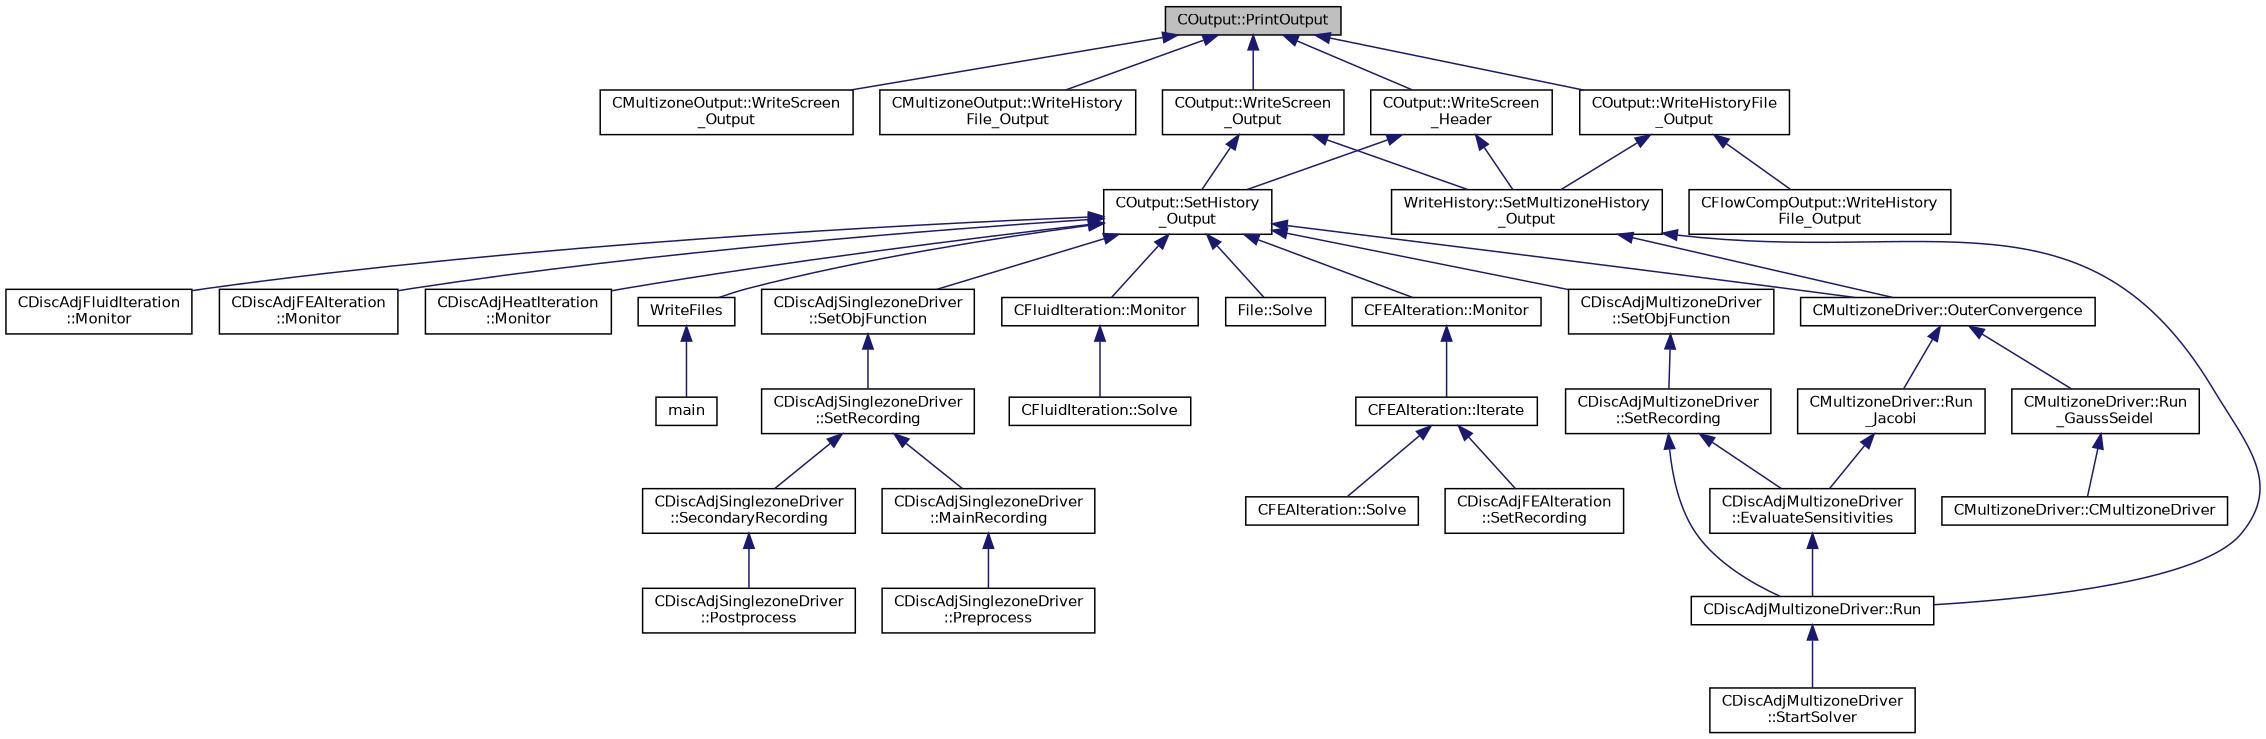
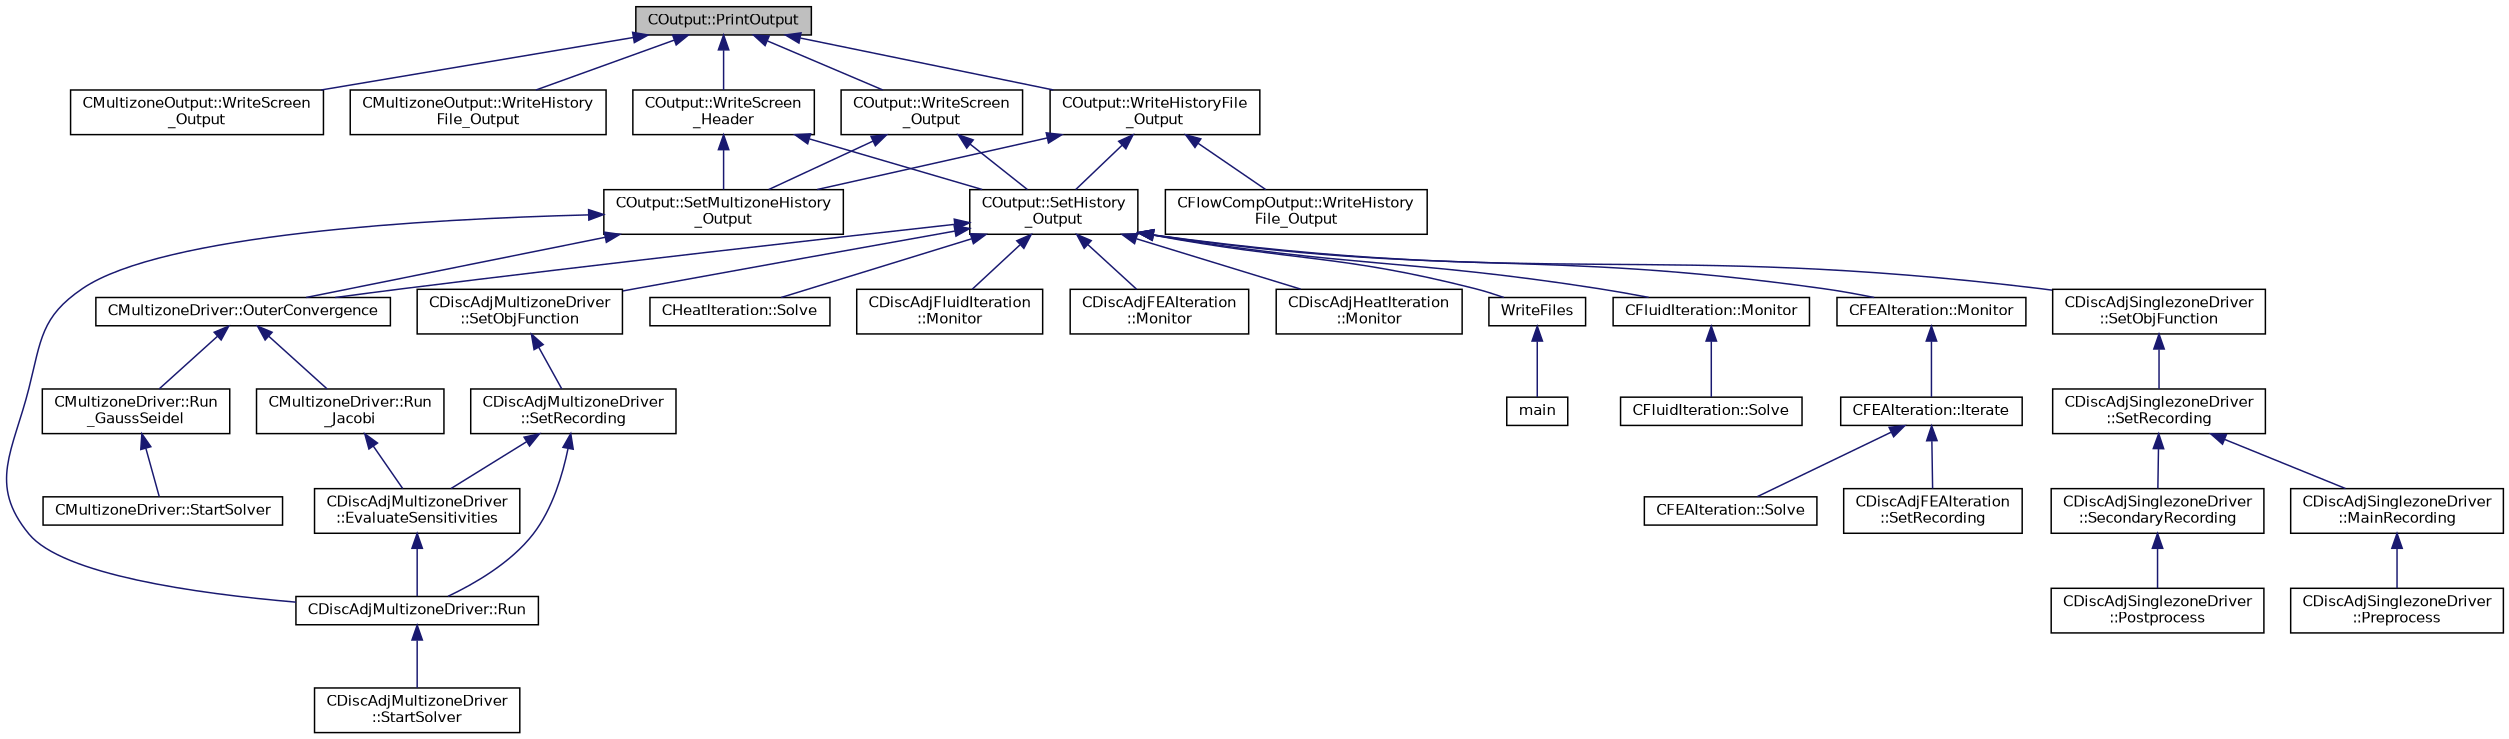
none -> (1099, 167)
(1527, 212) -> (724, 212)
(1276, 312) -> (740, 312)
(2085, 511) -> (163, 511)
